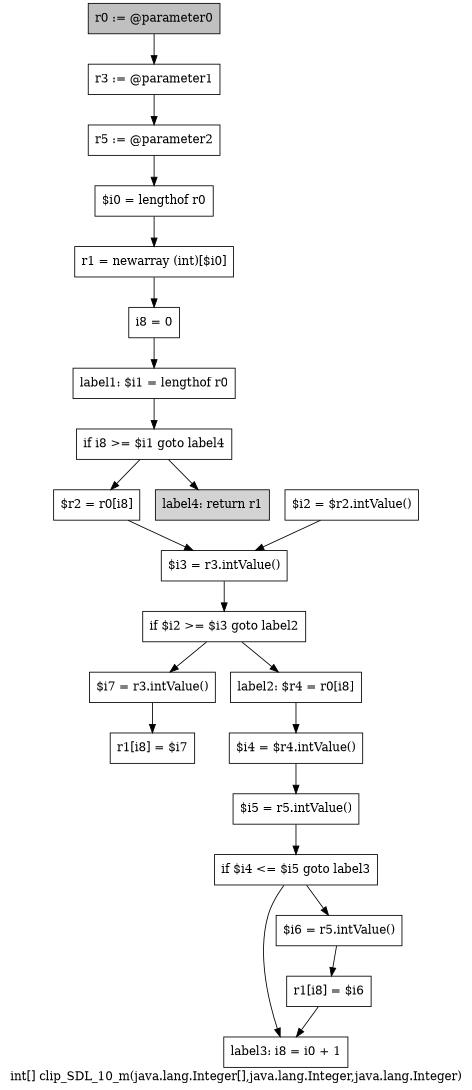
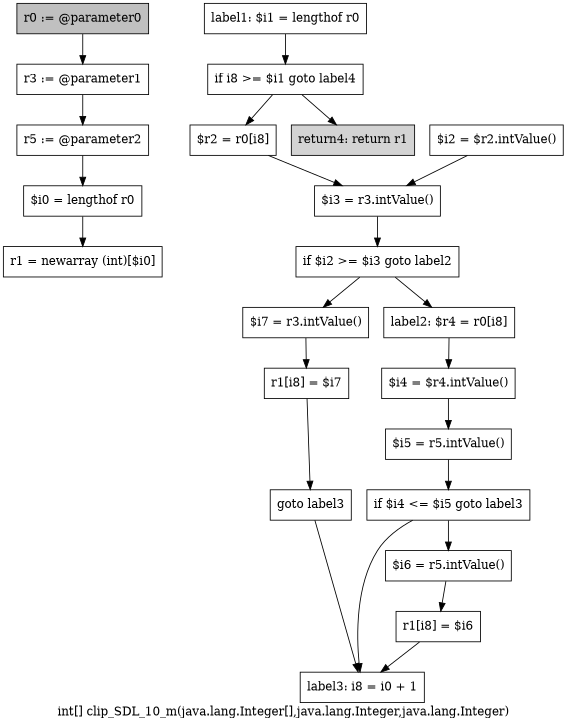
(154, 323) -> none
(212, 505) -> (353, 140)
none -> (311, 505)
